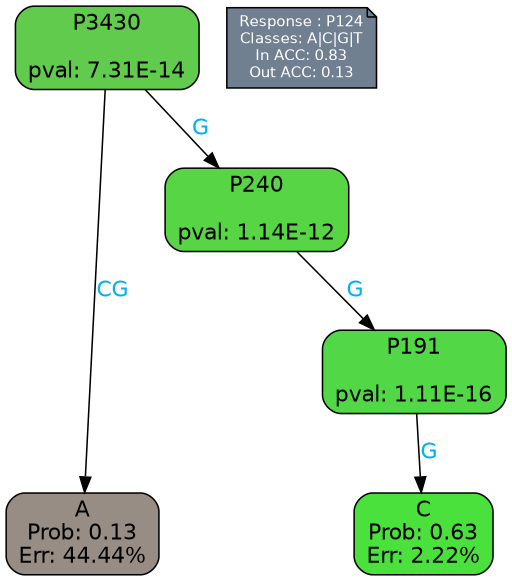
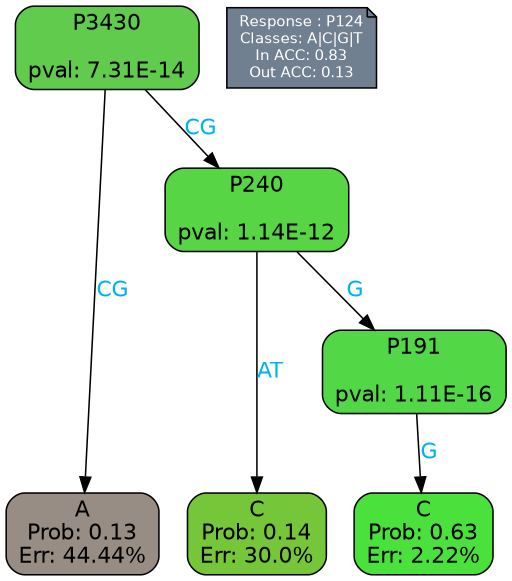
(201, 129) -> (201, 129)
none -> (257, 534)
